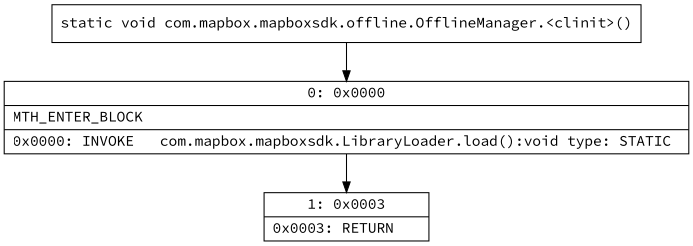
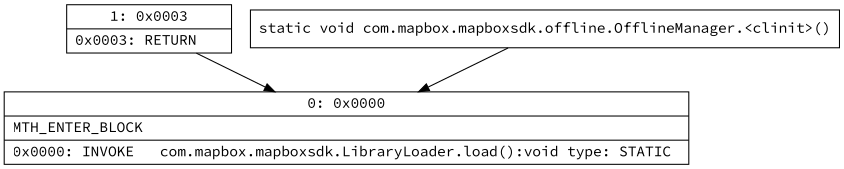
(346, 168) -> (231, 70)
